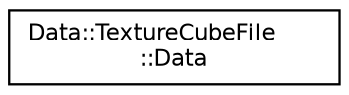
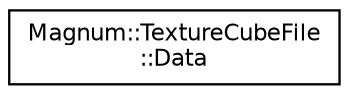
(174, 47) -> (174, 47)
